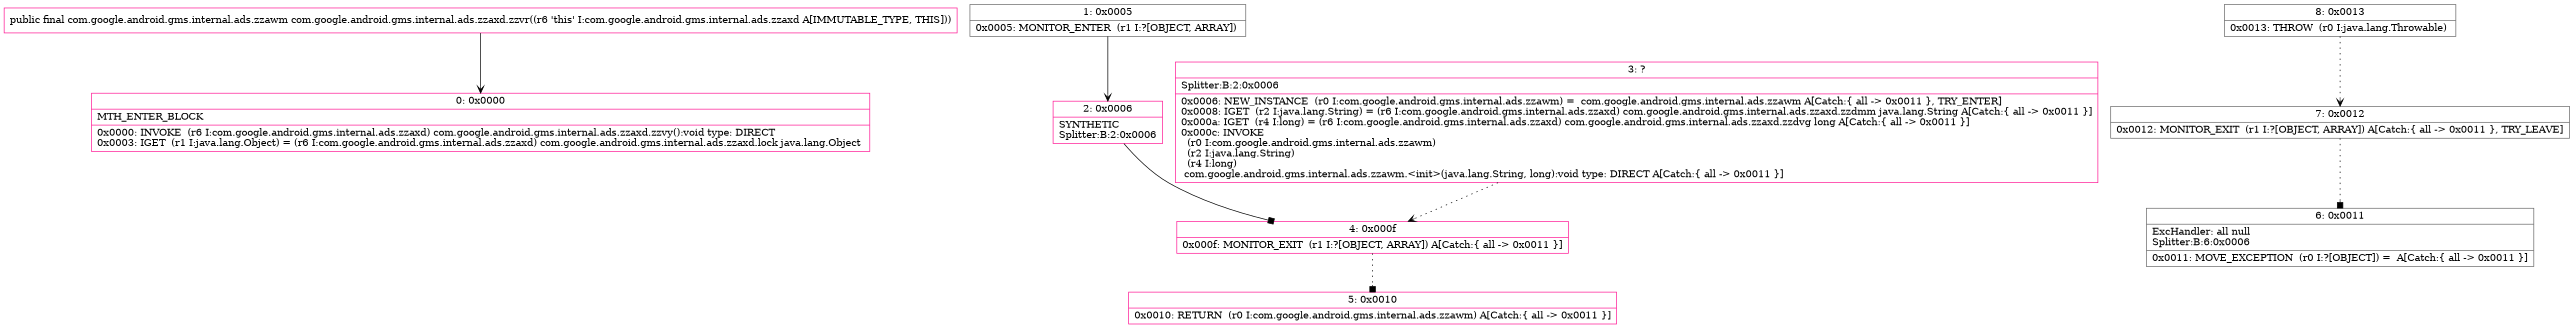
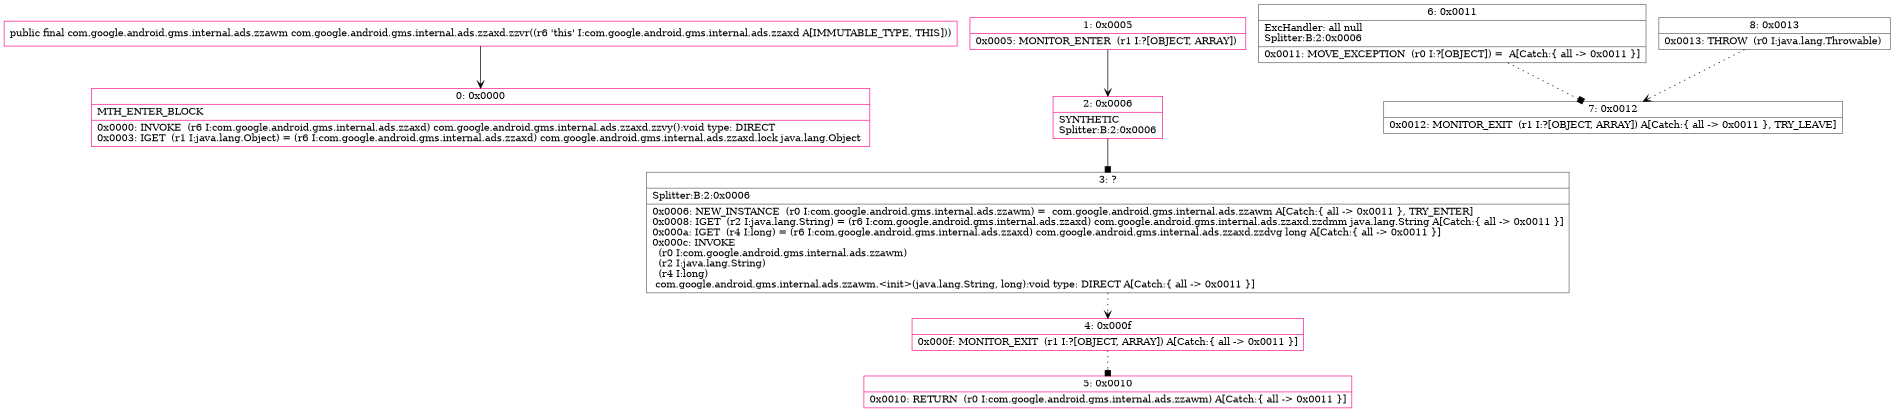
(1108, 20) -> (1108, 34)
(1637, 122) -> (1108, 233)
(2340, 170) -> (1542, 81)
(1189, 193) -> (1108, 152)
(2201, 242) -> (1313, 38)
